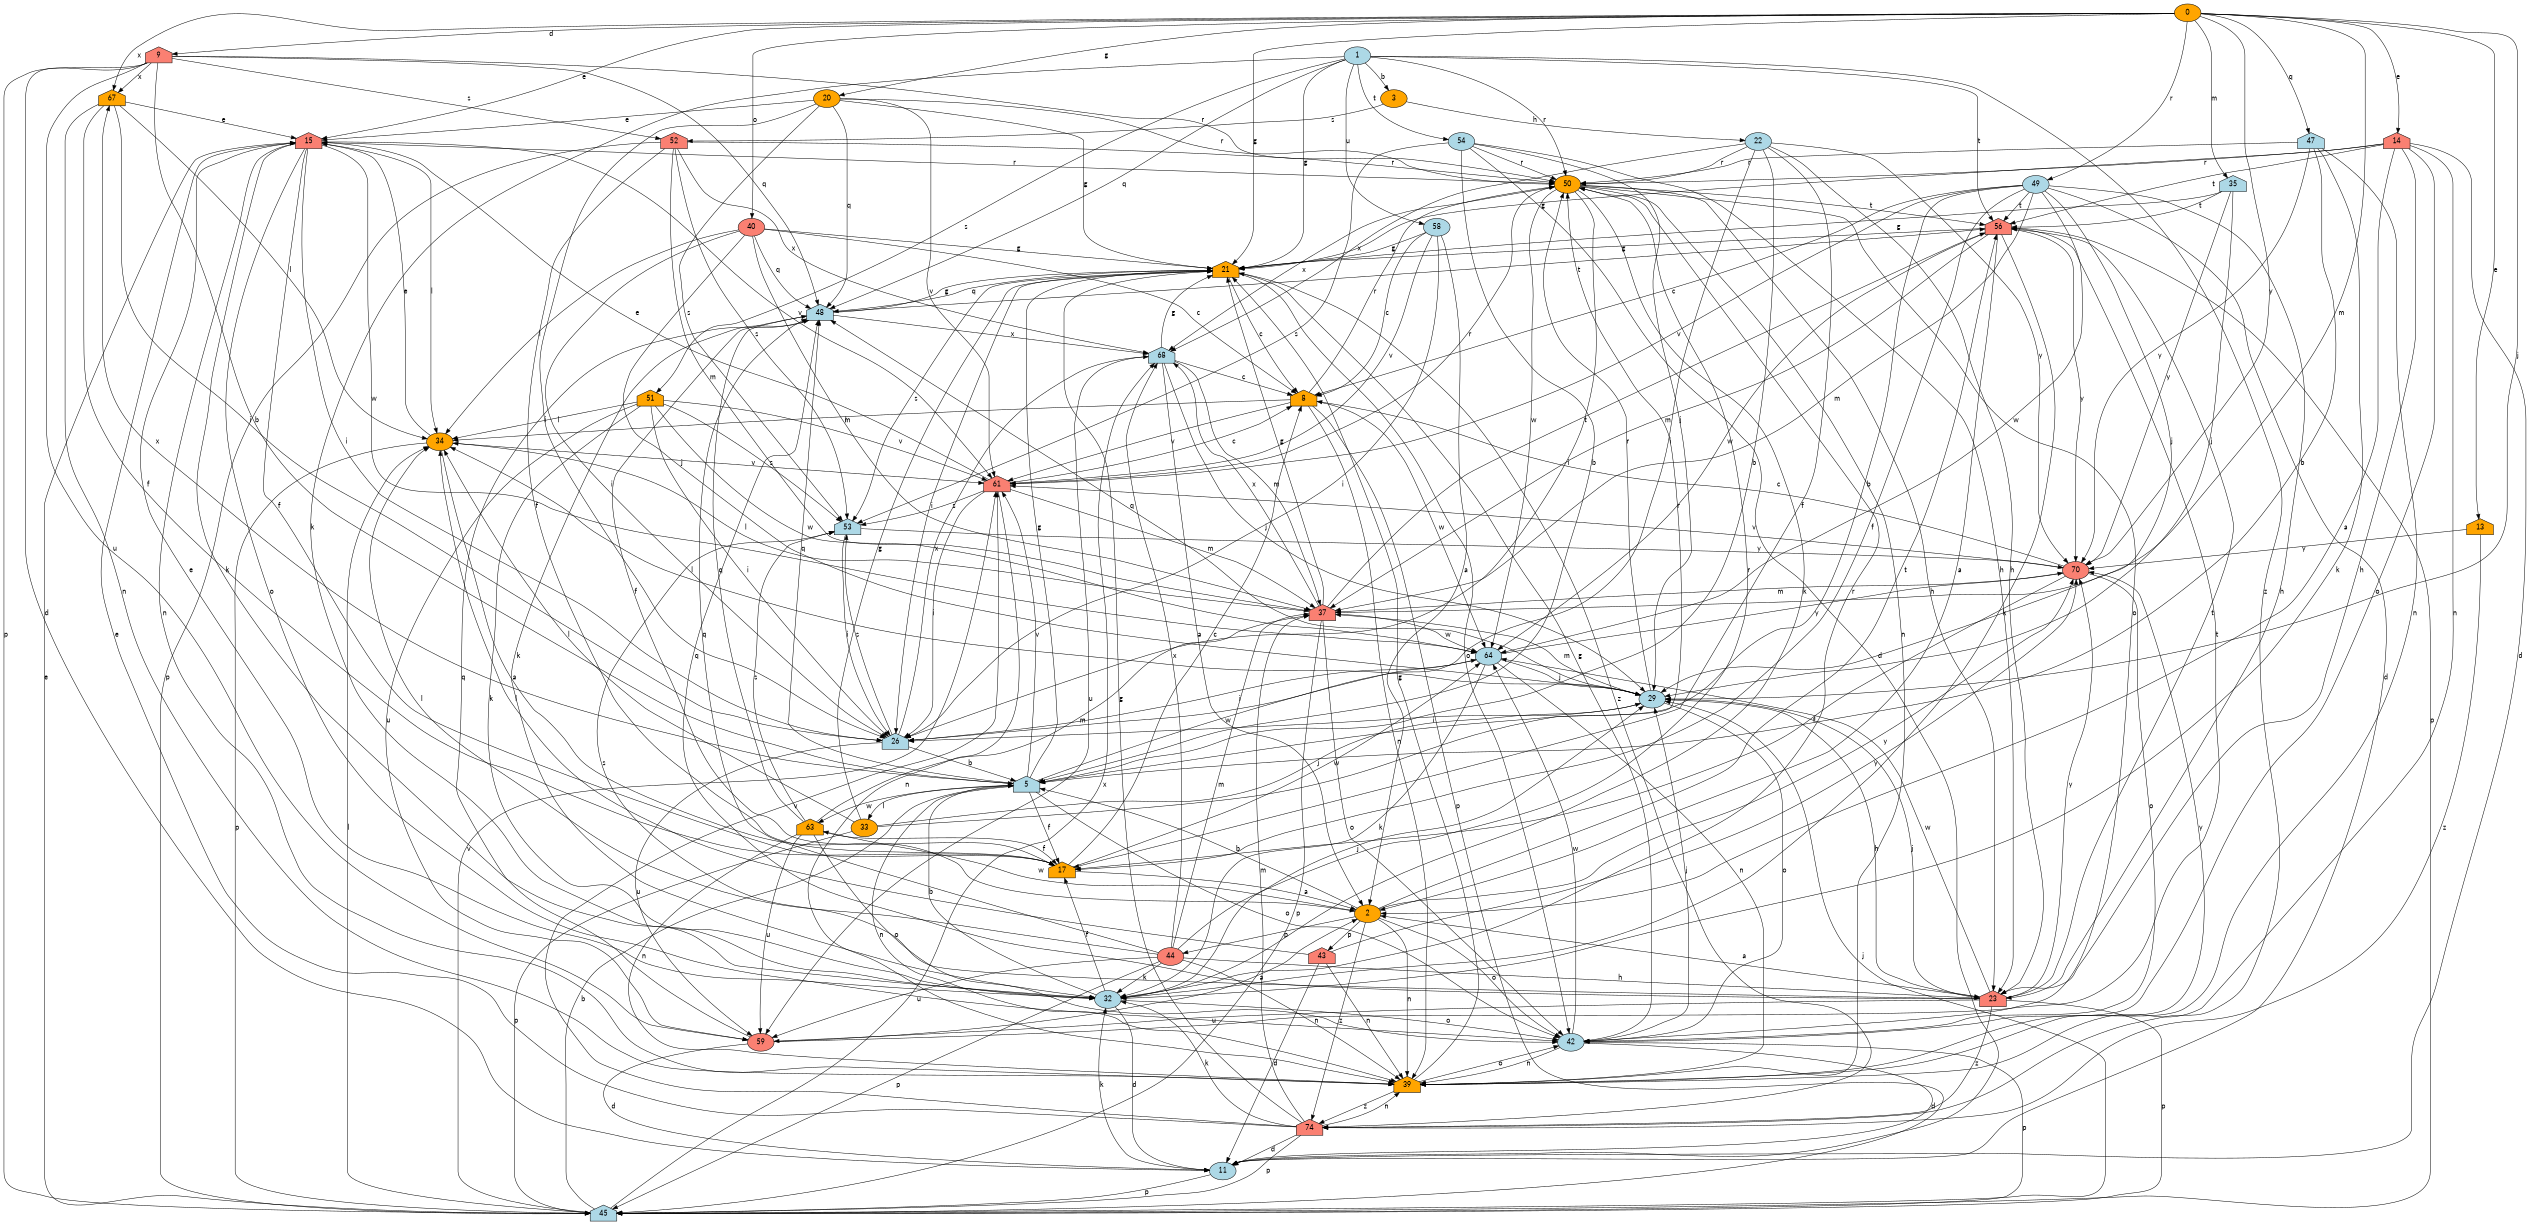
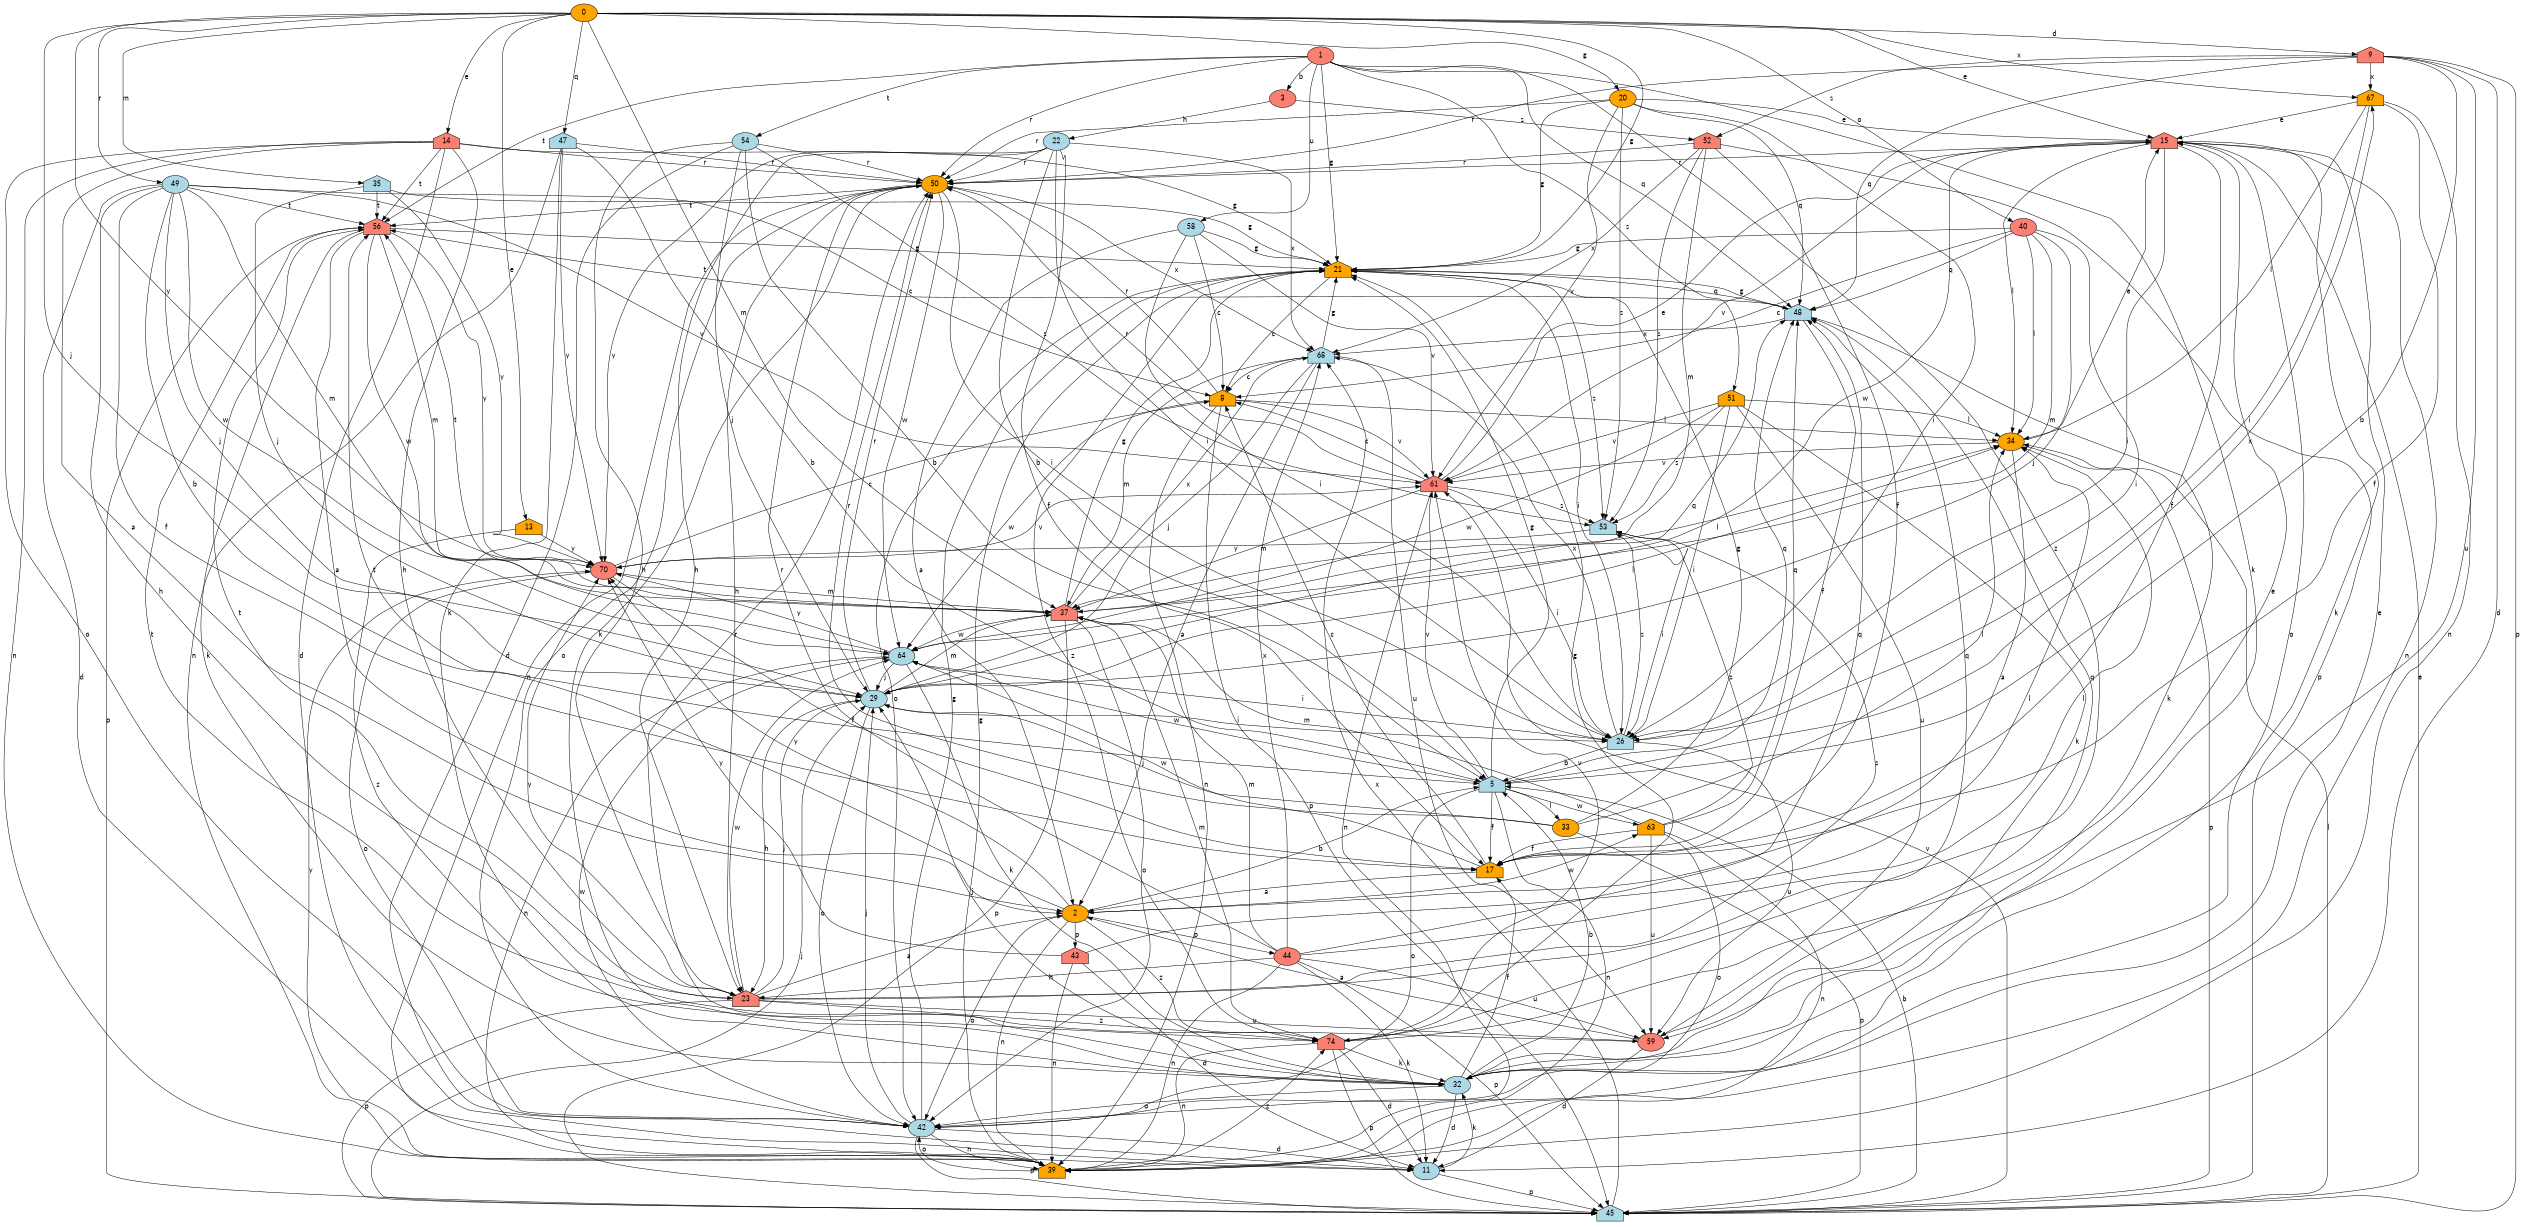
(1357, 56) -> (1321, 56)
(1394, 99) -> (1283, 99)
(1141, 977) -> (1390, 1042)
